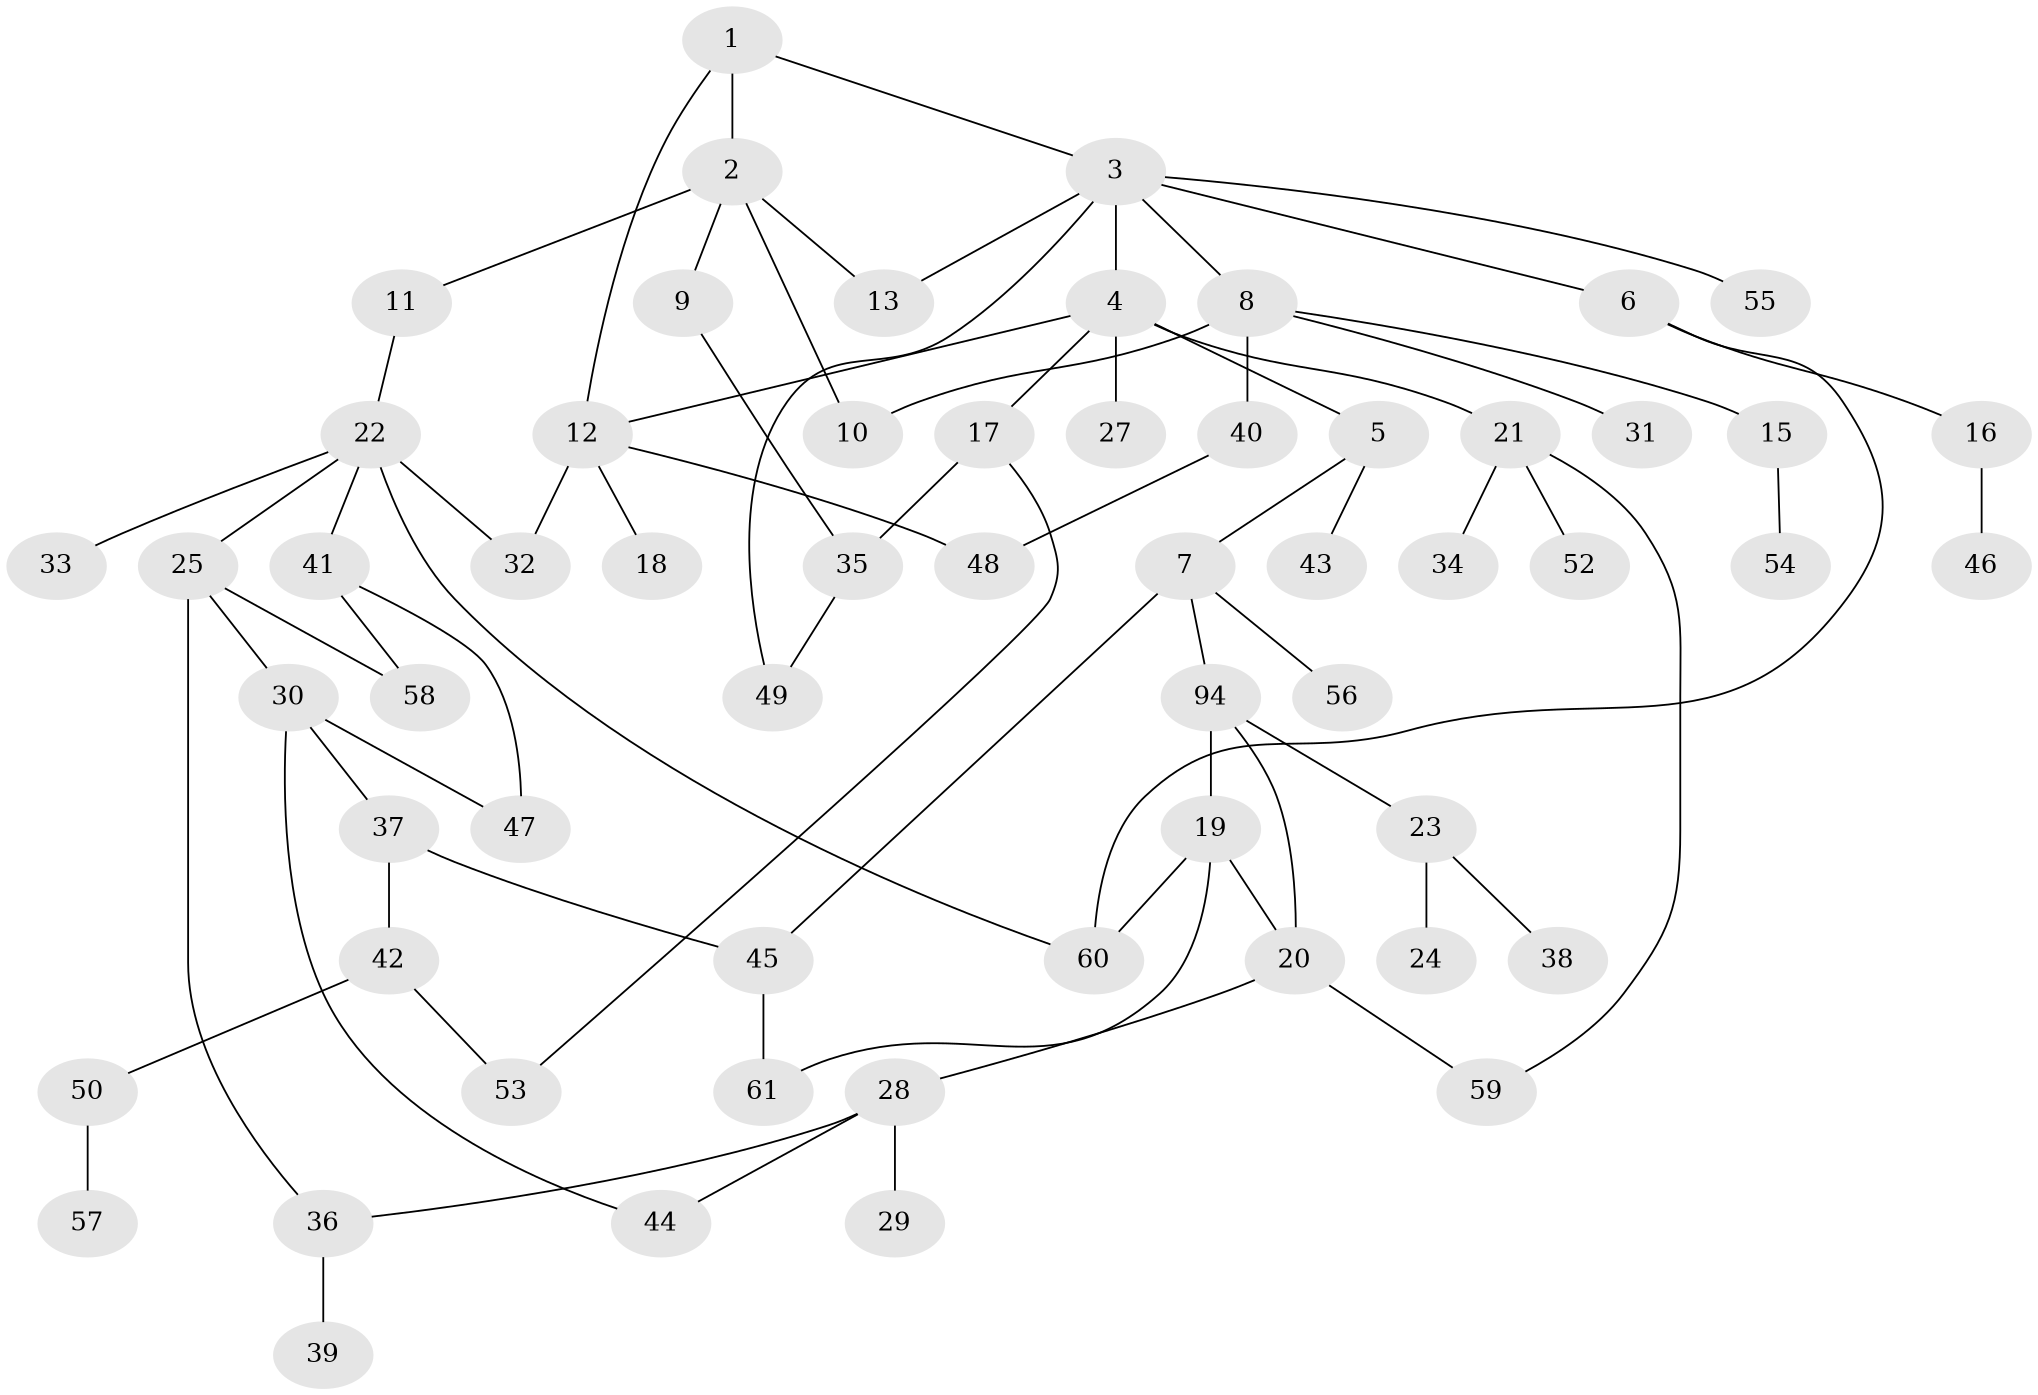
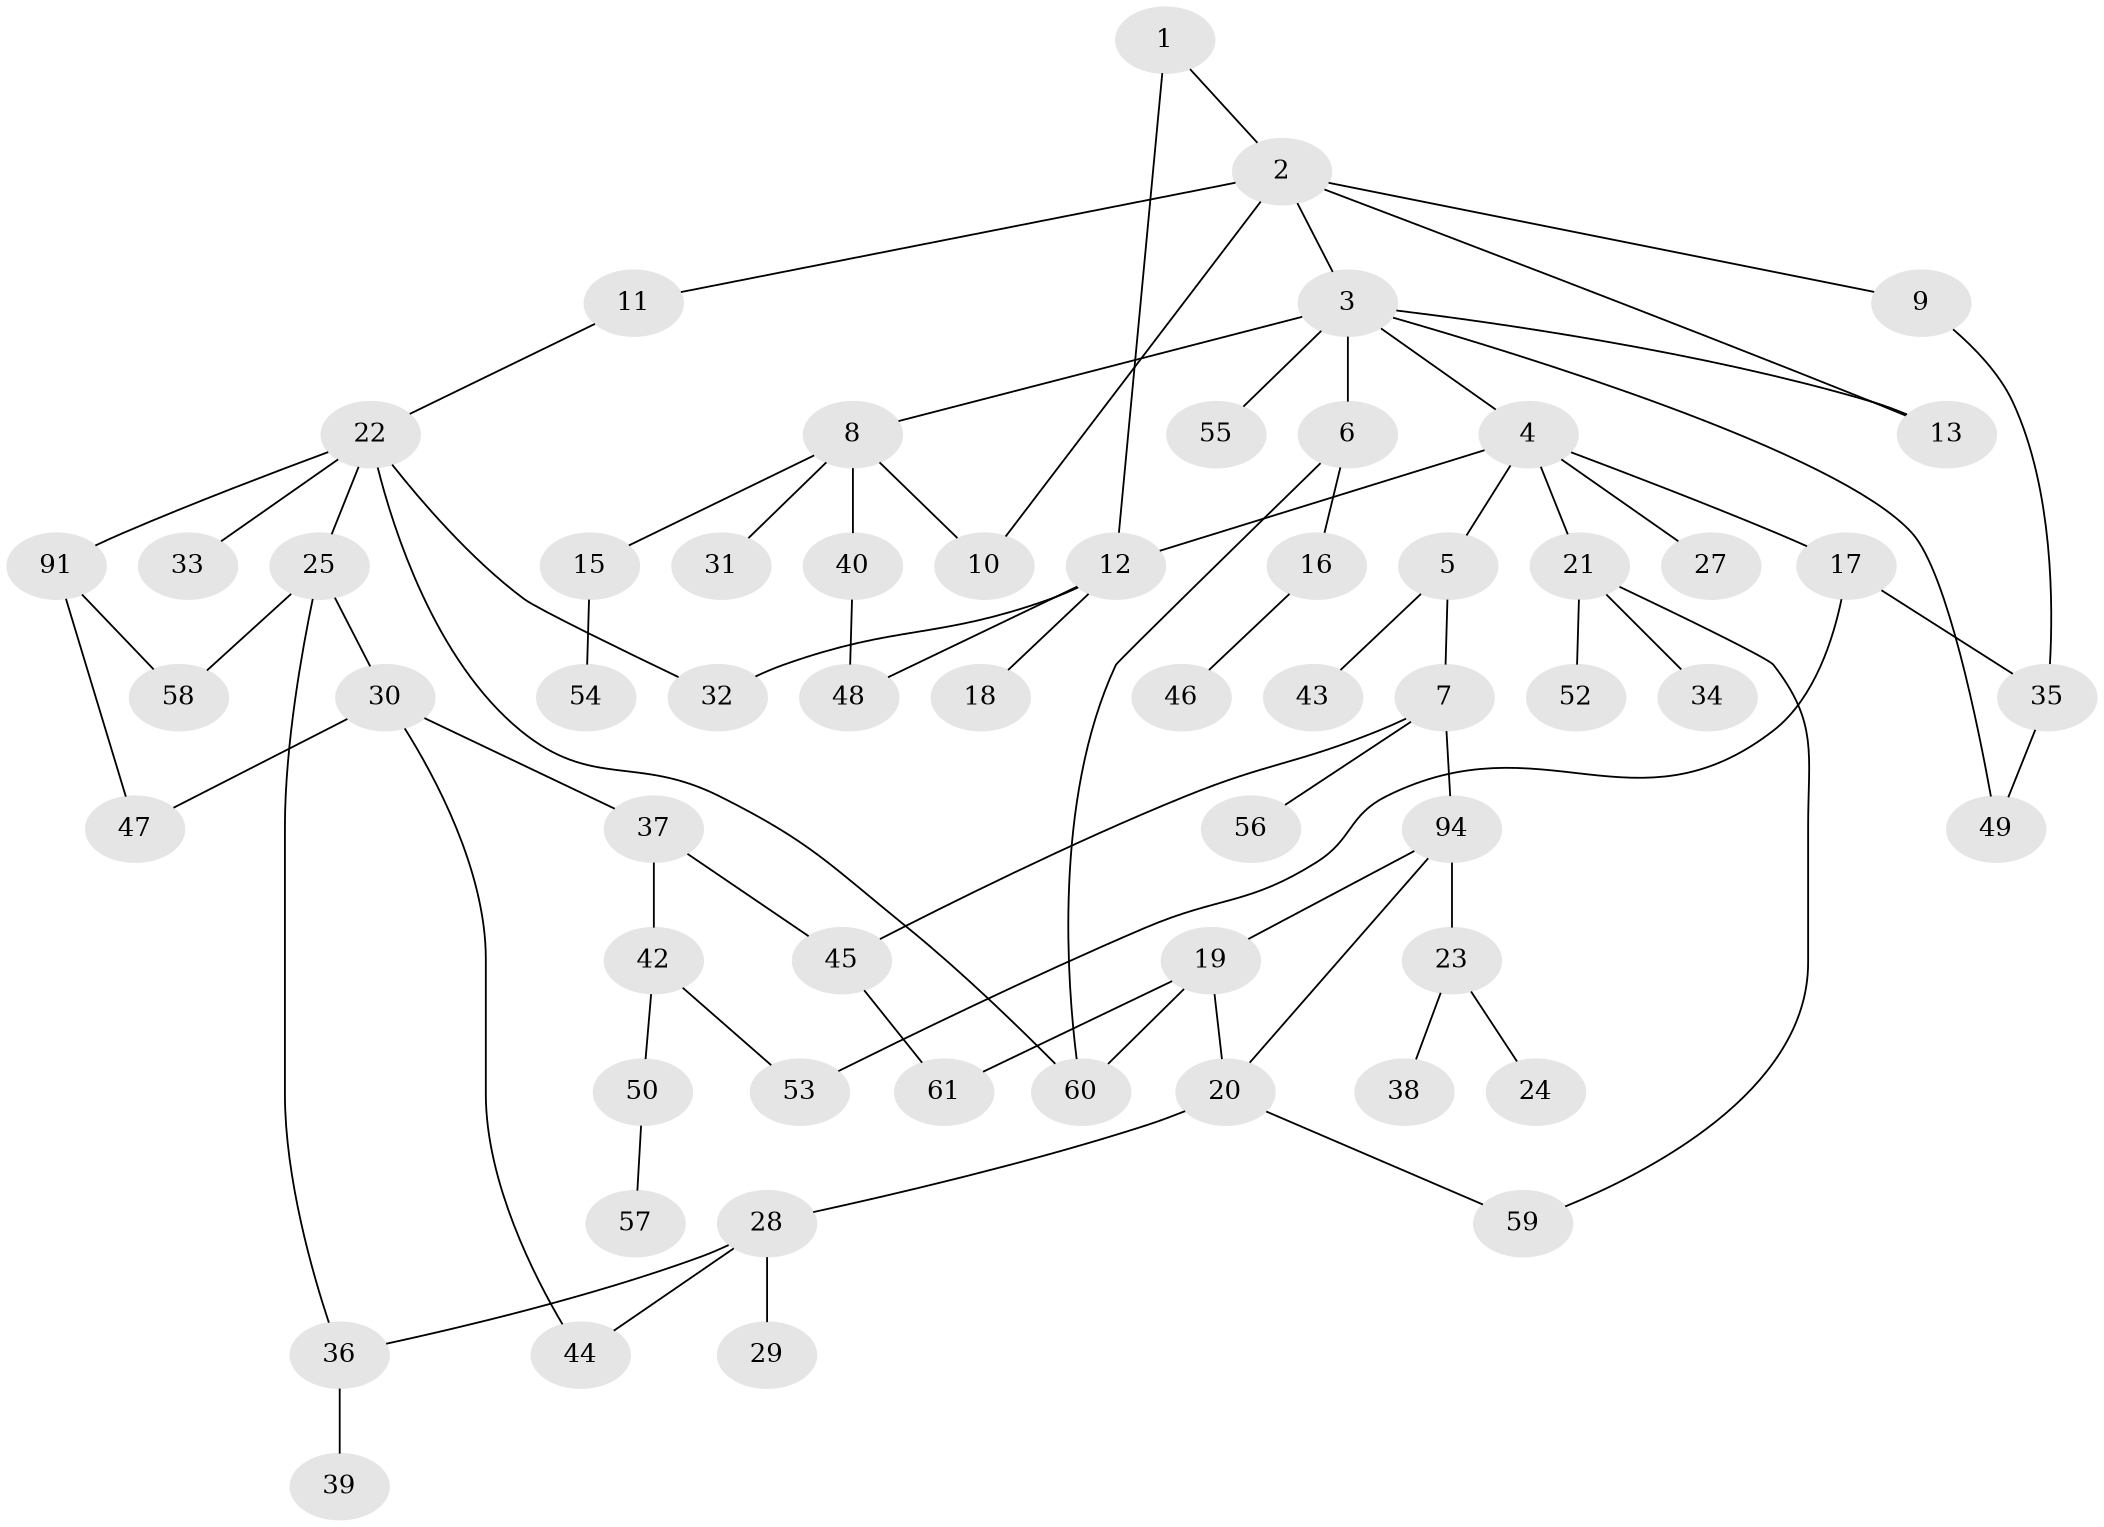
(924, 106) -> (1315, 238)
(320, 566) -> (57, 566)
